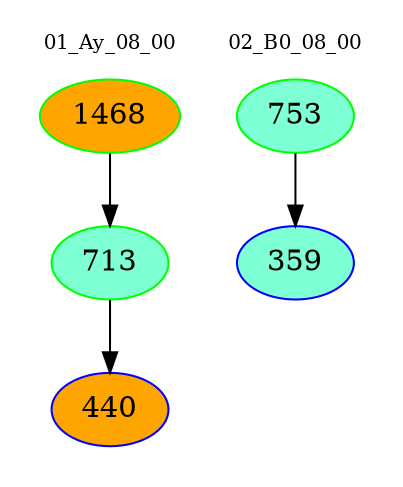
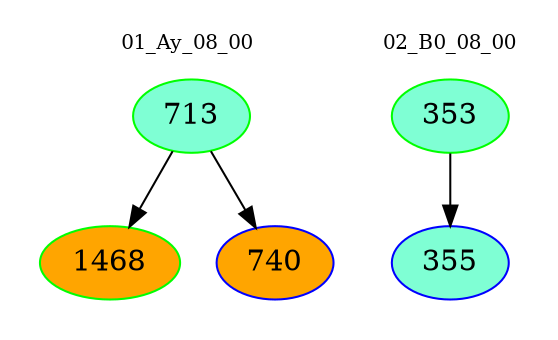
(295, 116) -> (450, 116)
(110, 179) -> (156, 180)
(295, 263) -> (450, 263)
(110, 410) -> (275, 263)
